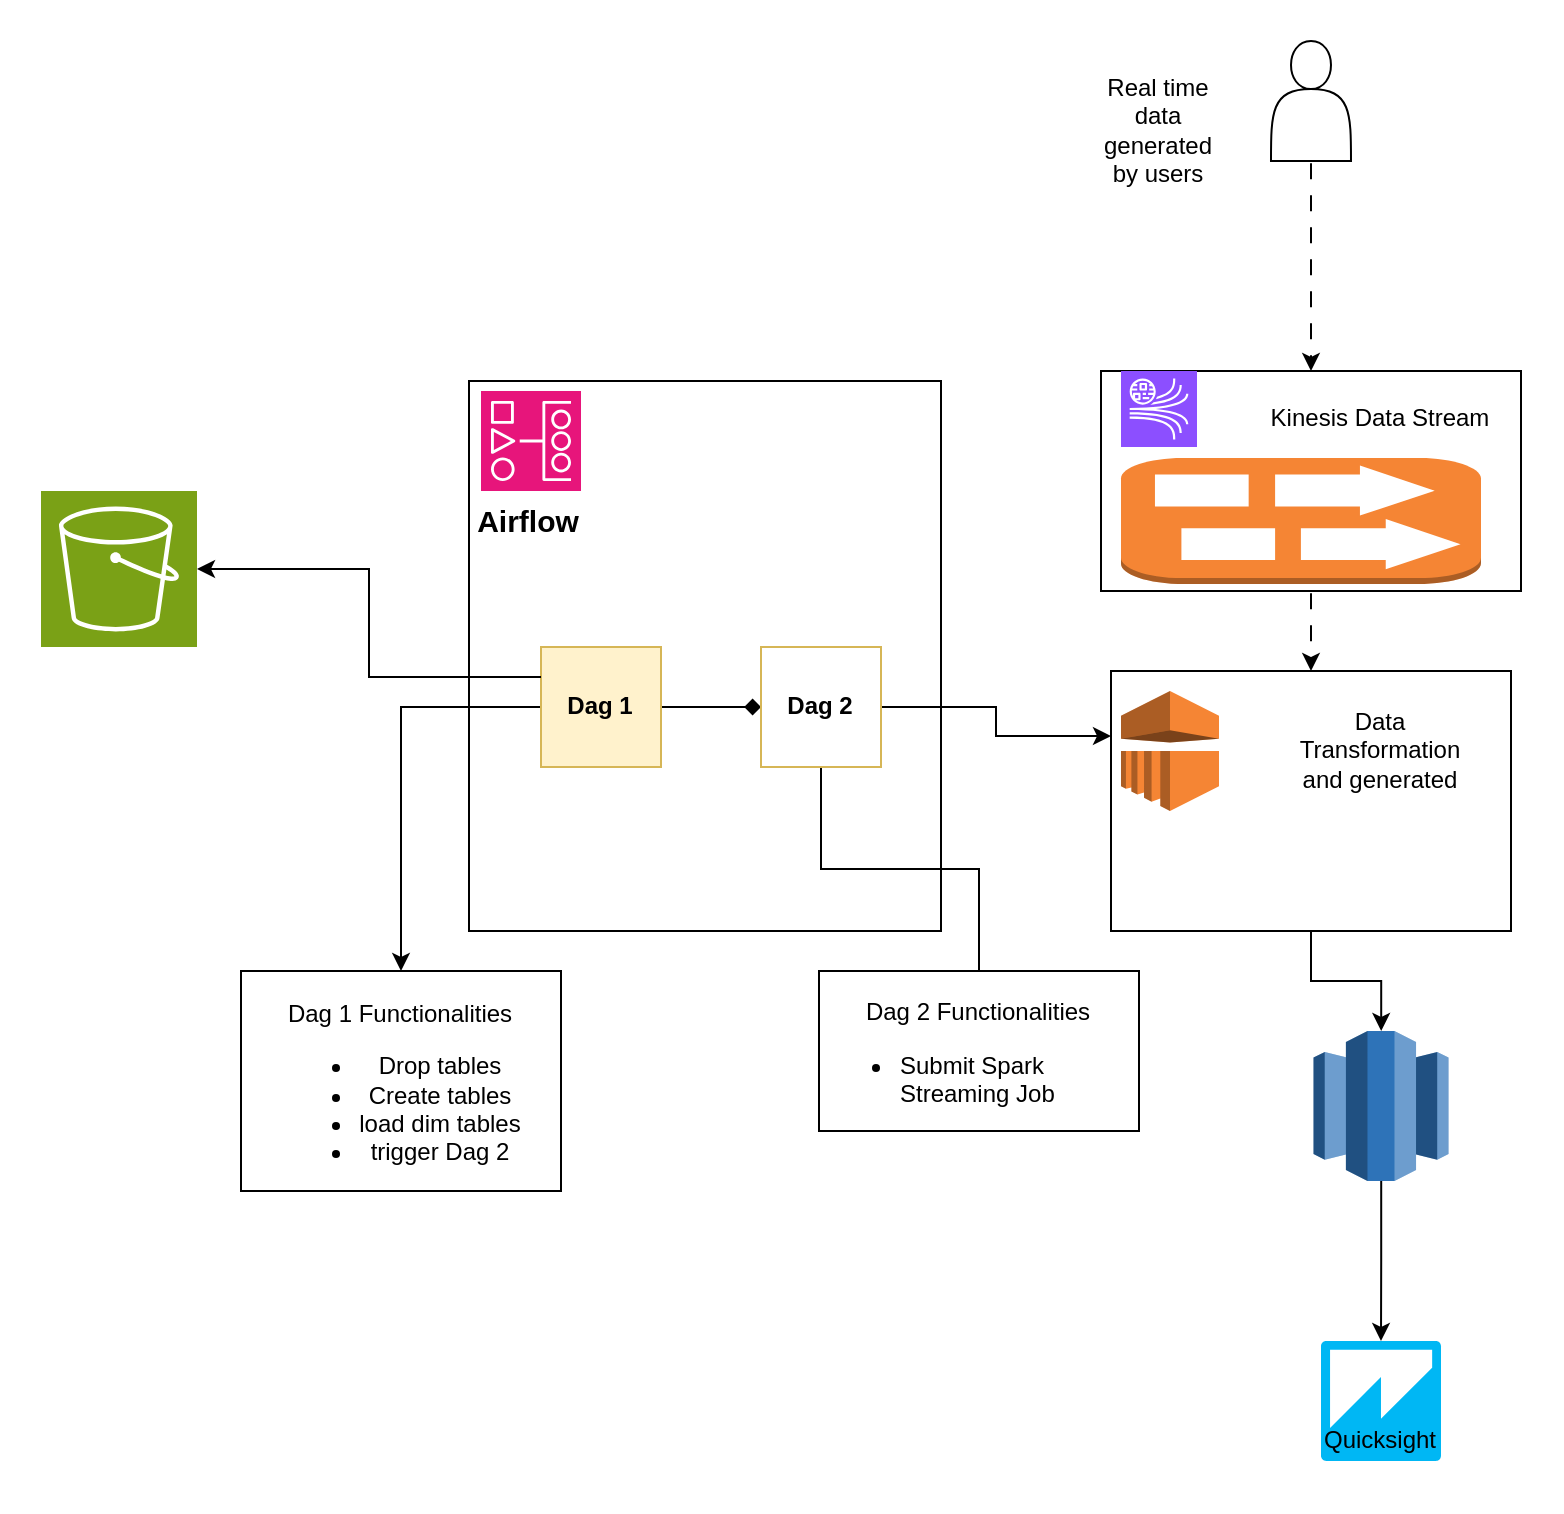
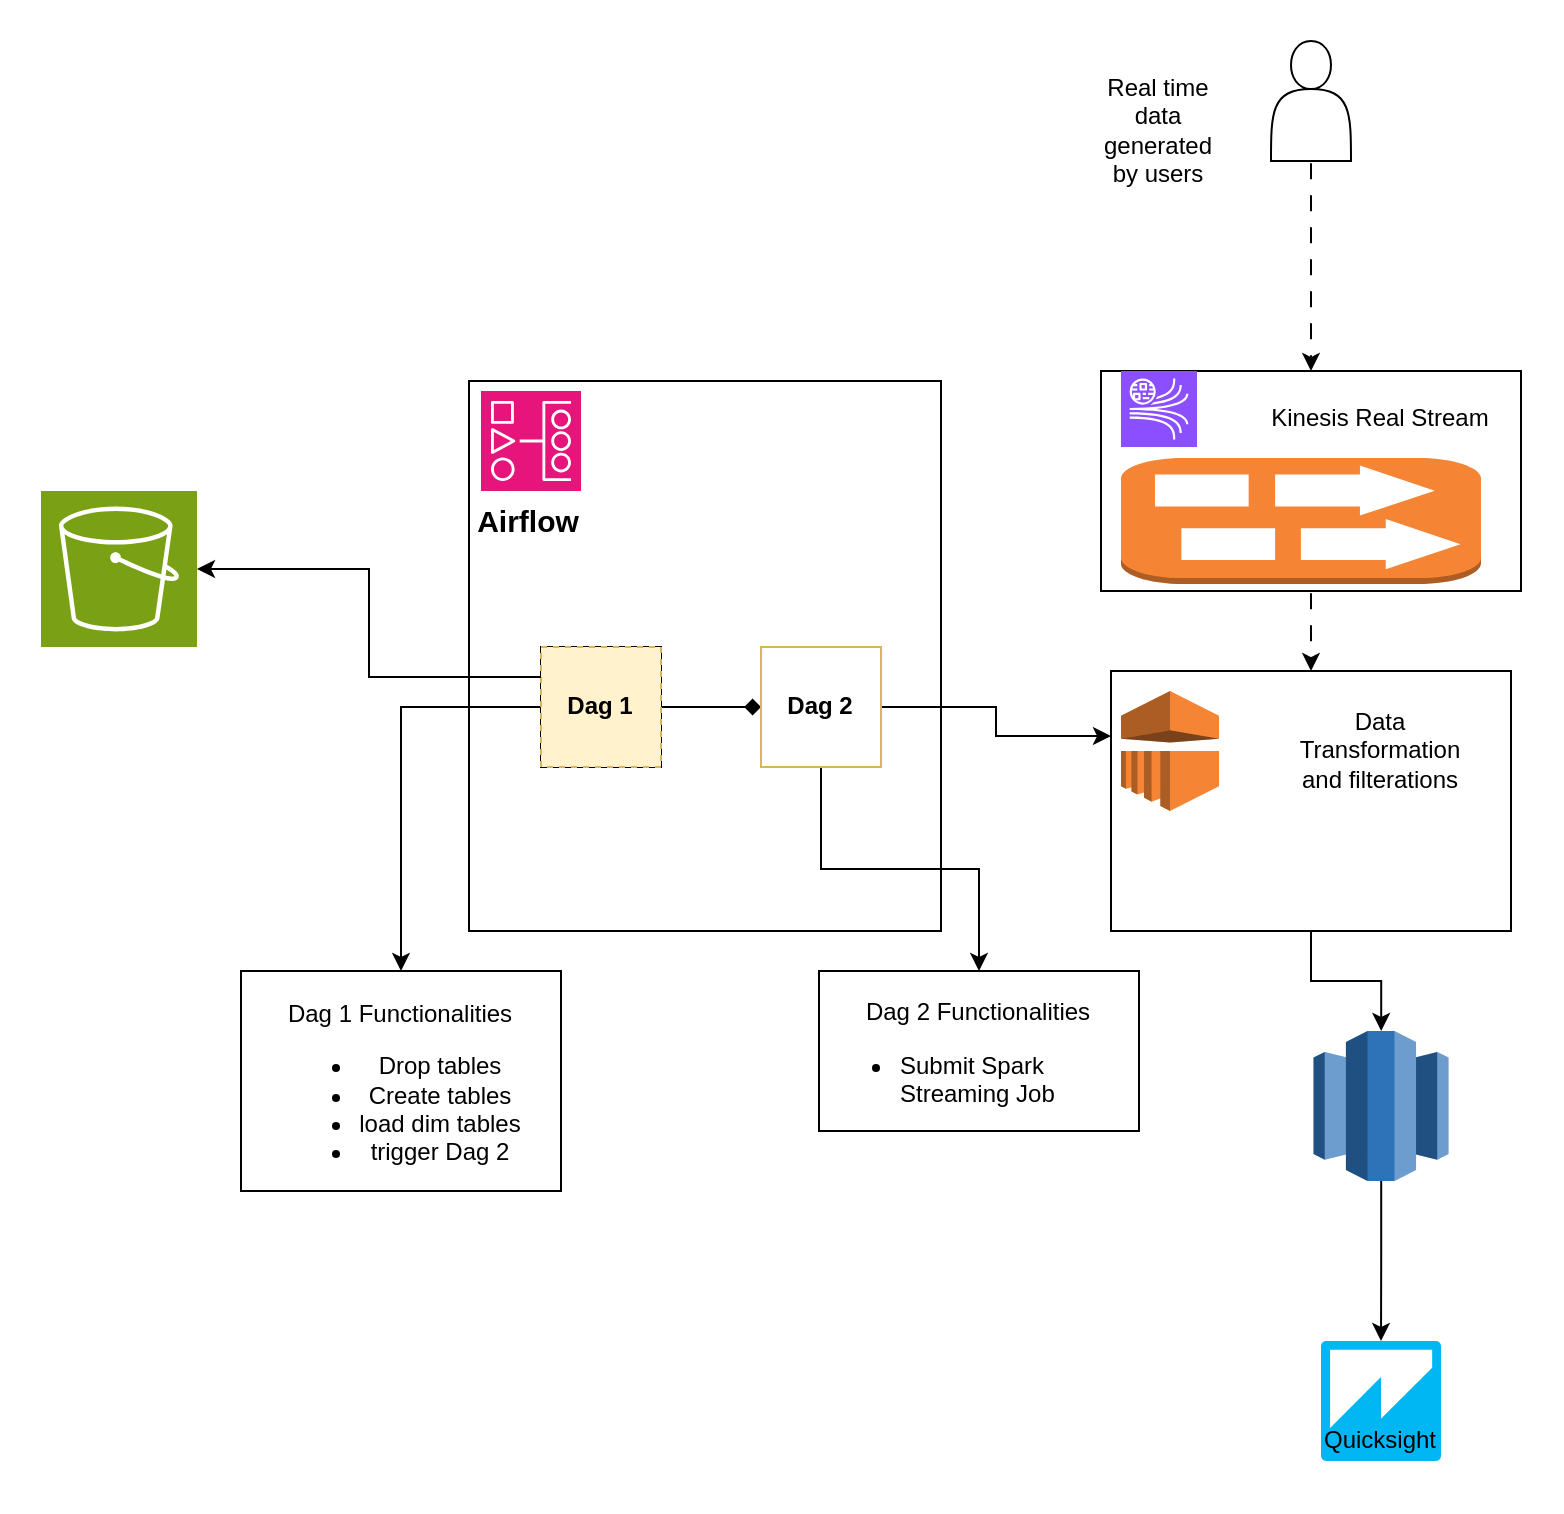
(1381, 419) -> (1381, 419)
(601, 707) -> (601, 707)
(1381, 751) -> (1381, 751)
(979, 961) -> (979, 956)
